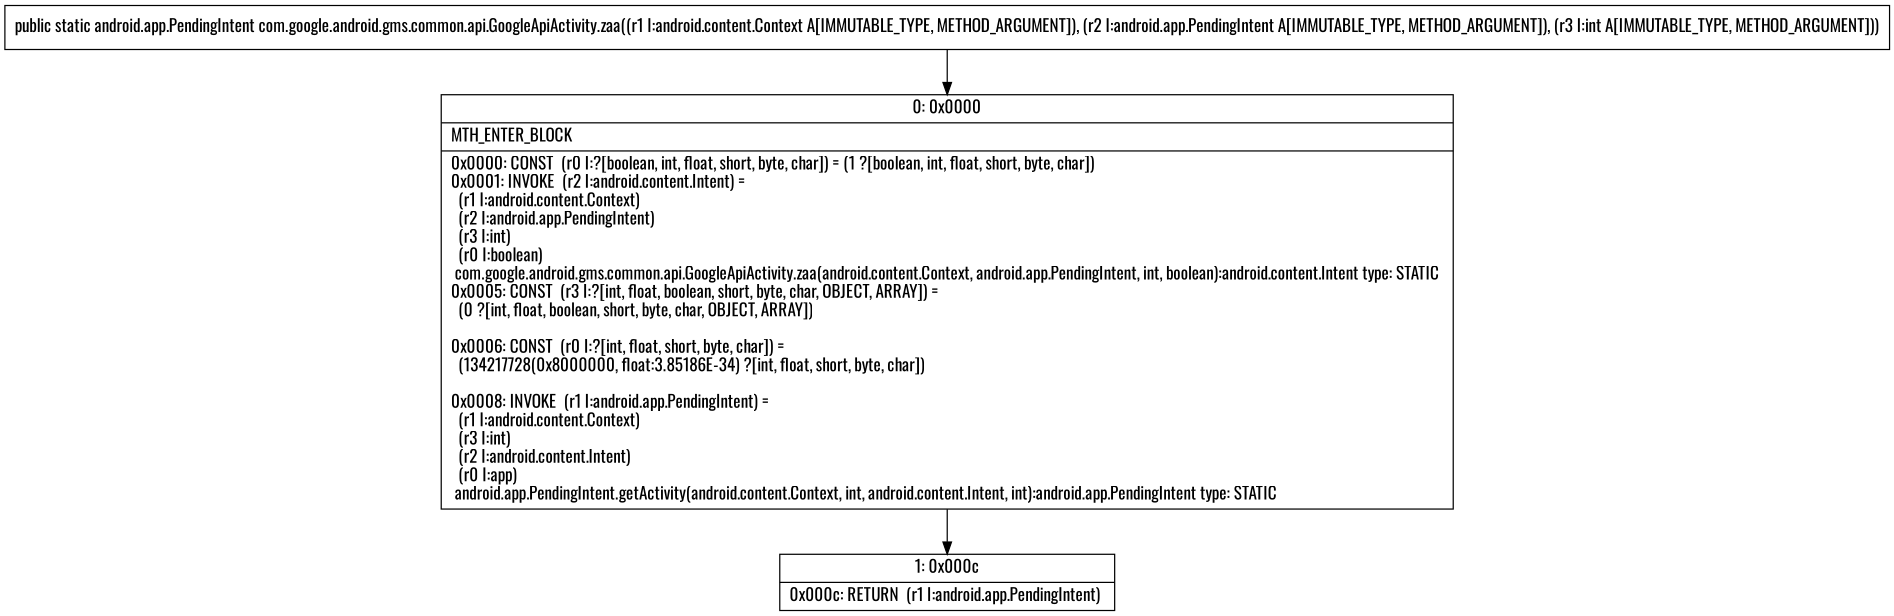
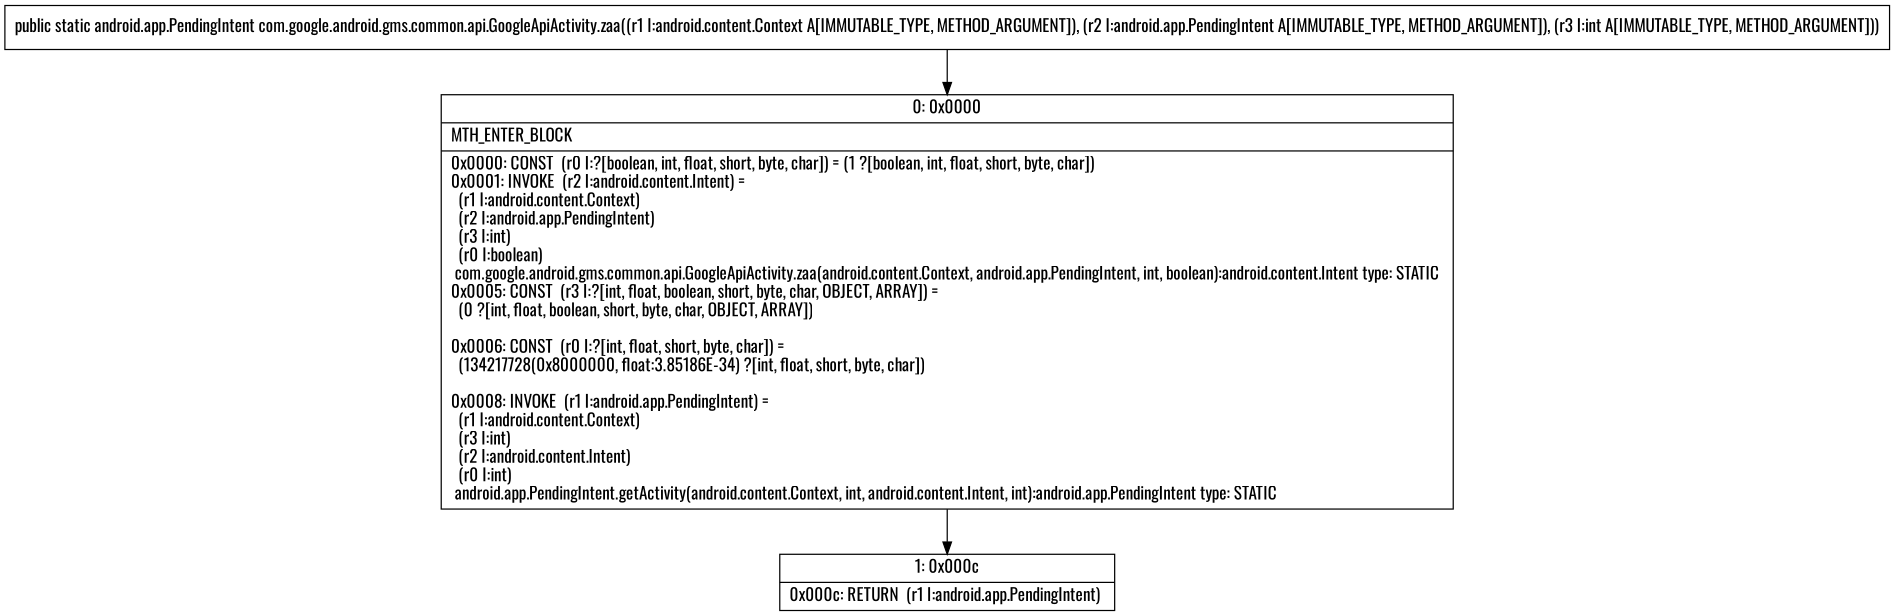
(485, 476) -> (482, 476)
